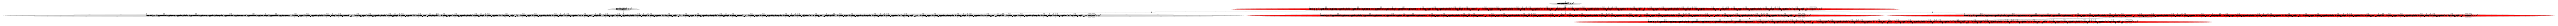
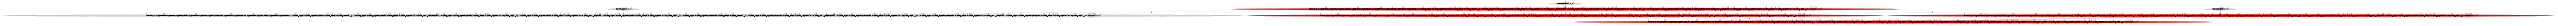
none -> (2221, 9)
